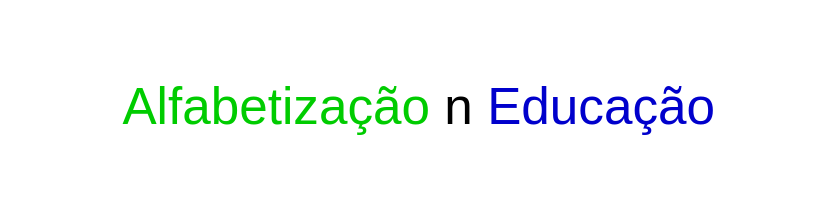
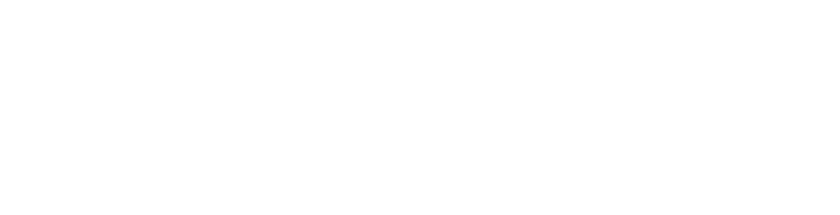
(419, 107) -> none
